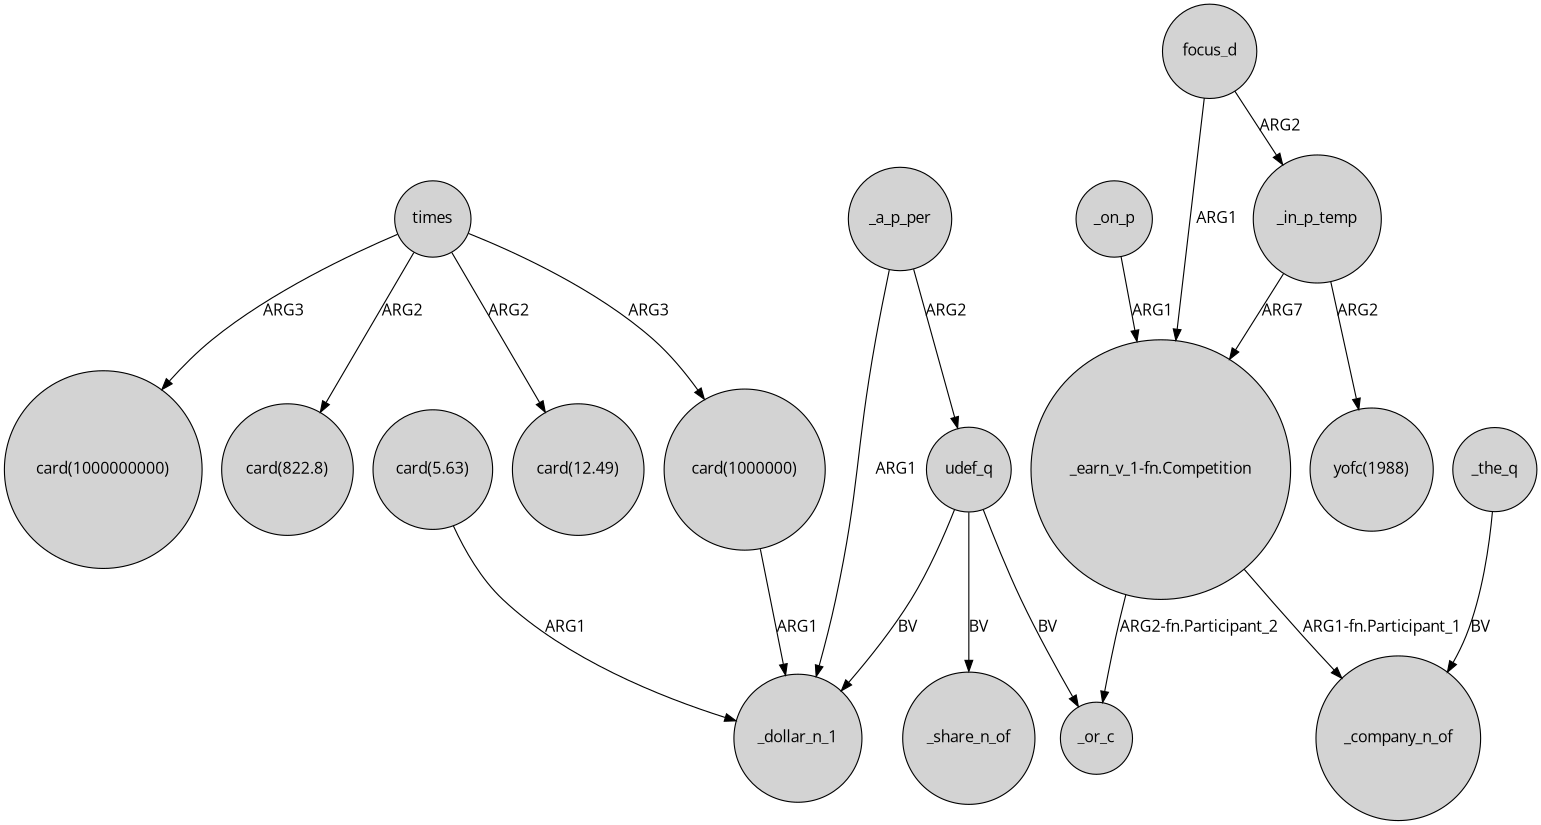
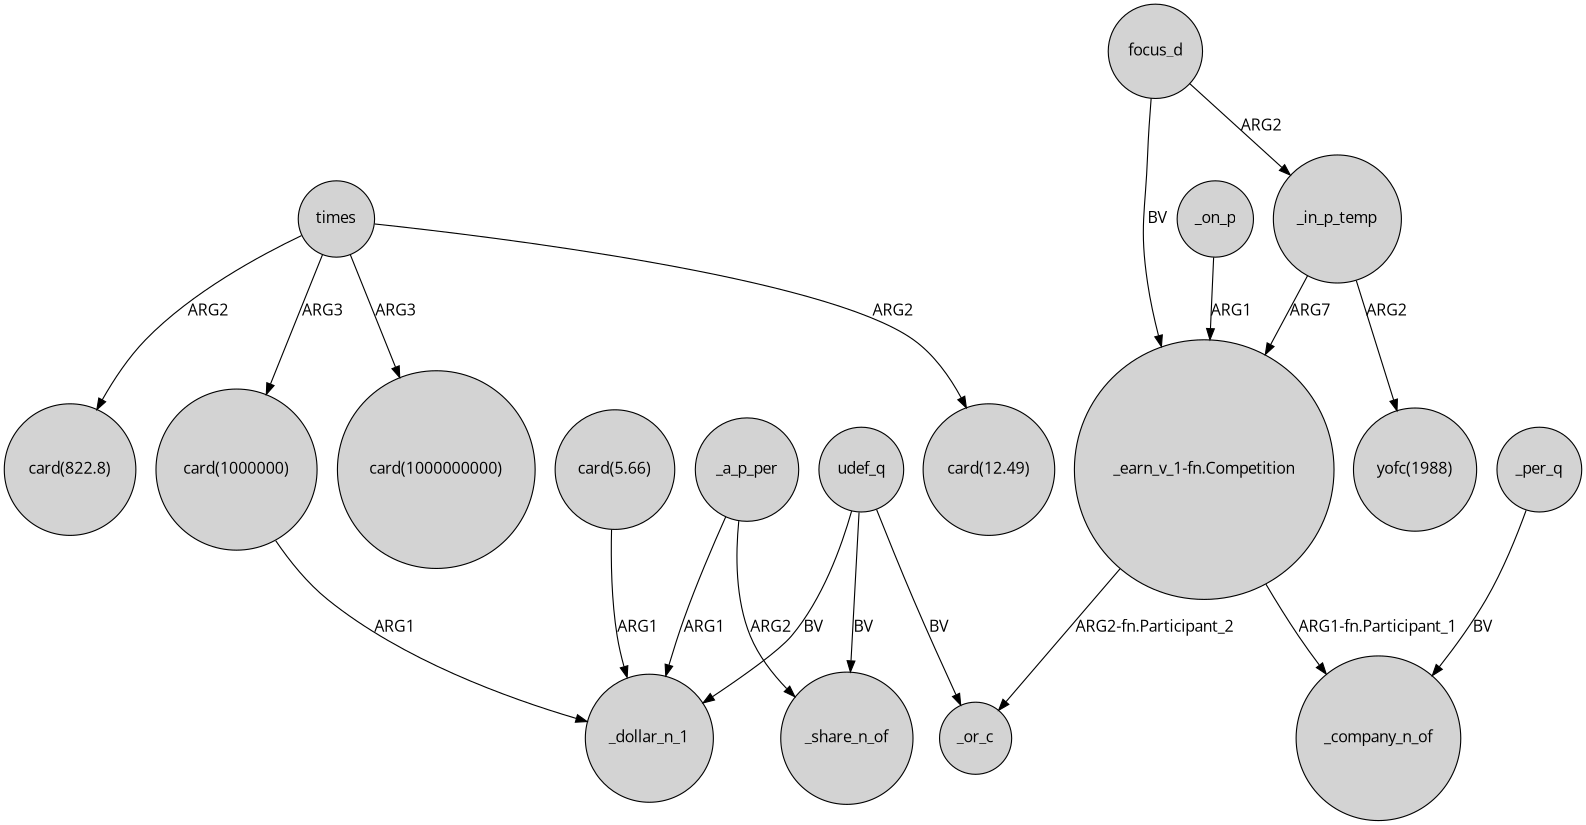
(1217, 219) -> (1158, 219)
(934, 343) -> (743, 611)
(433, 470) -> (615, 470)
(1495, 470) -> (1539, 470)
